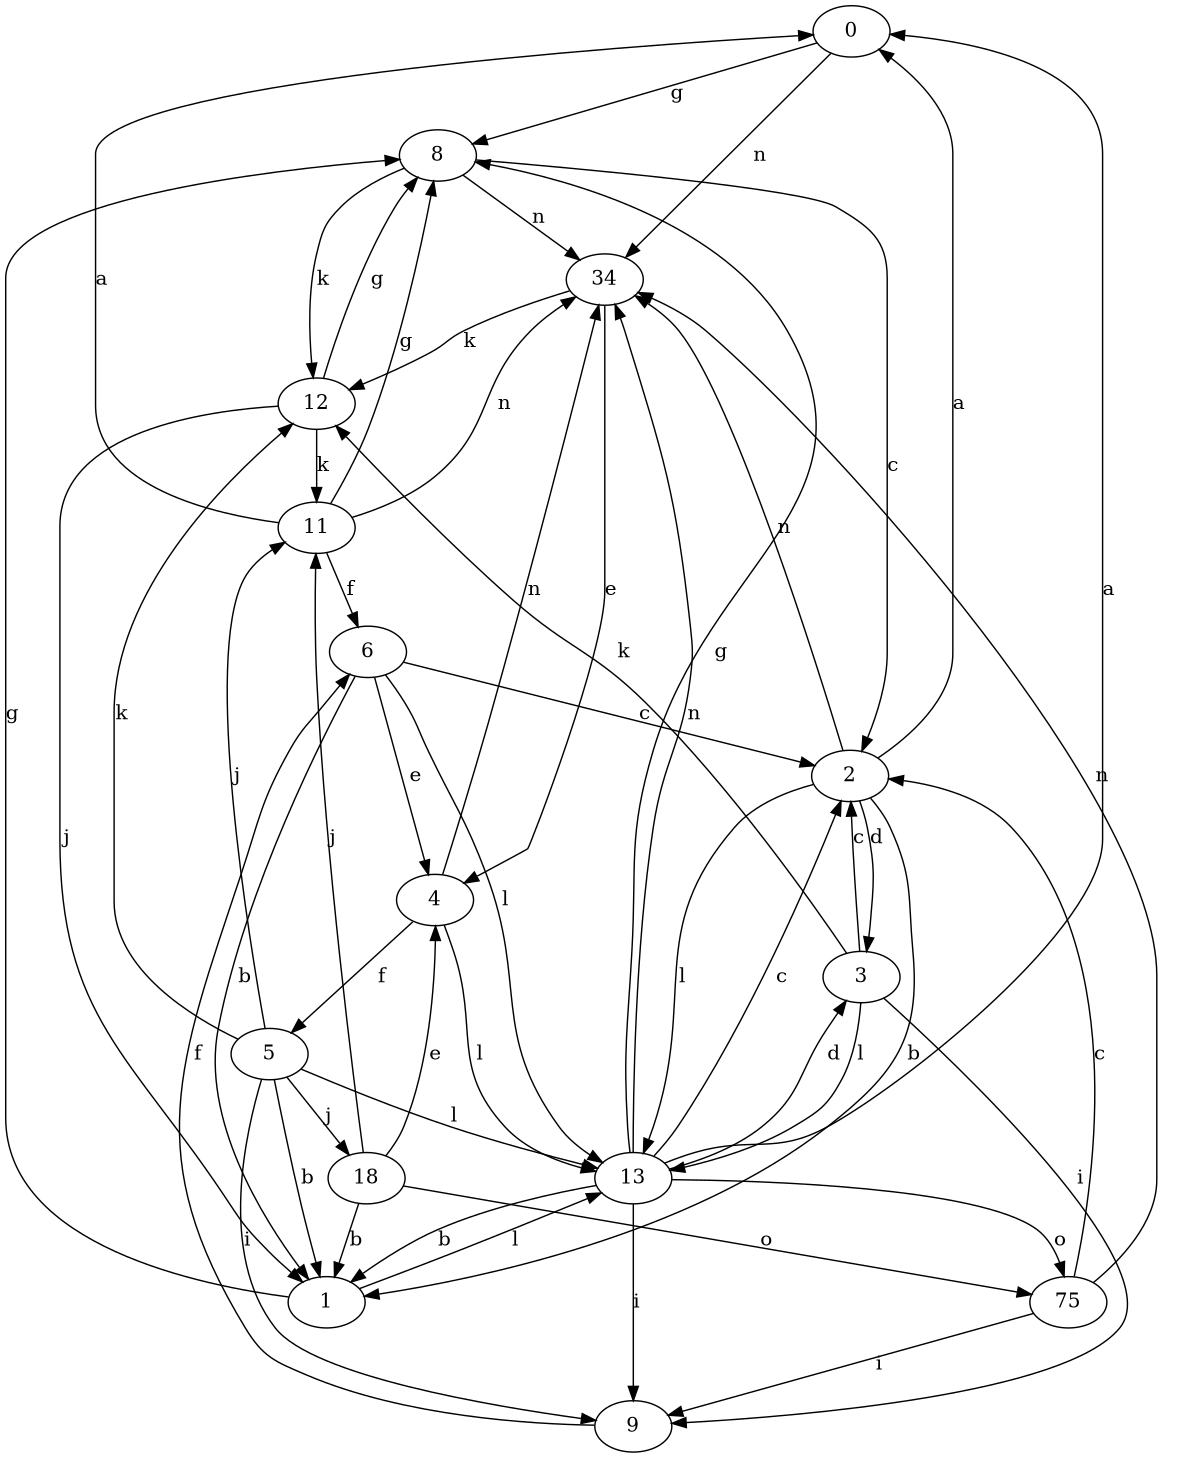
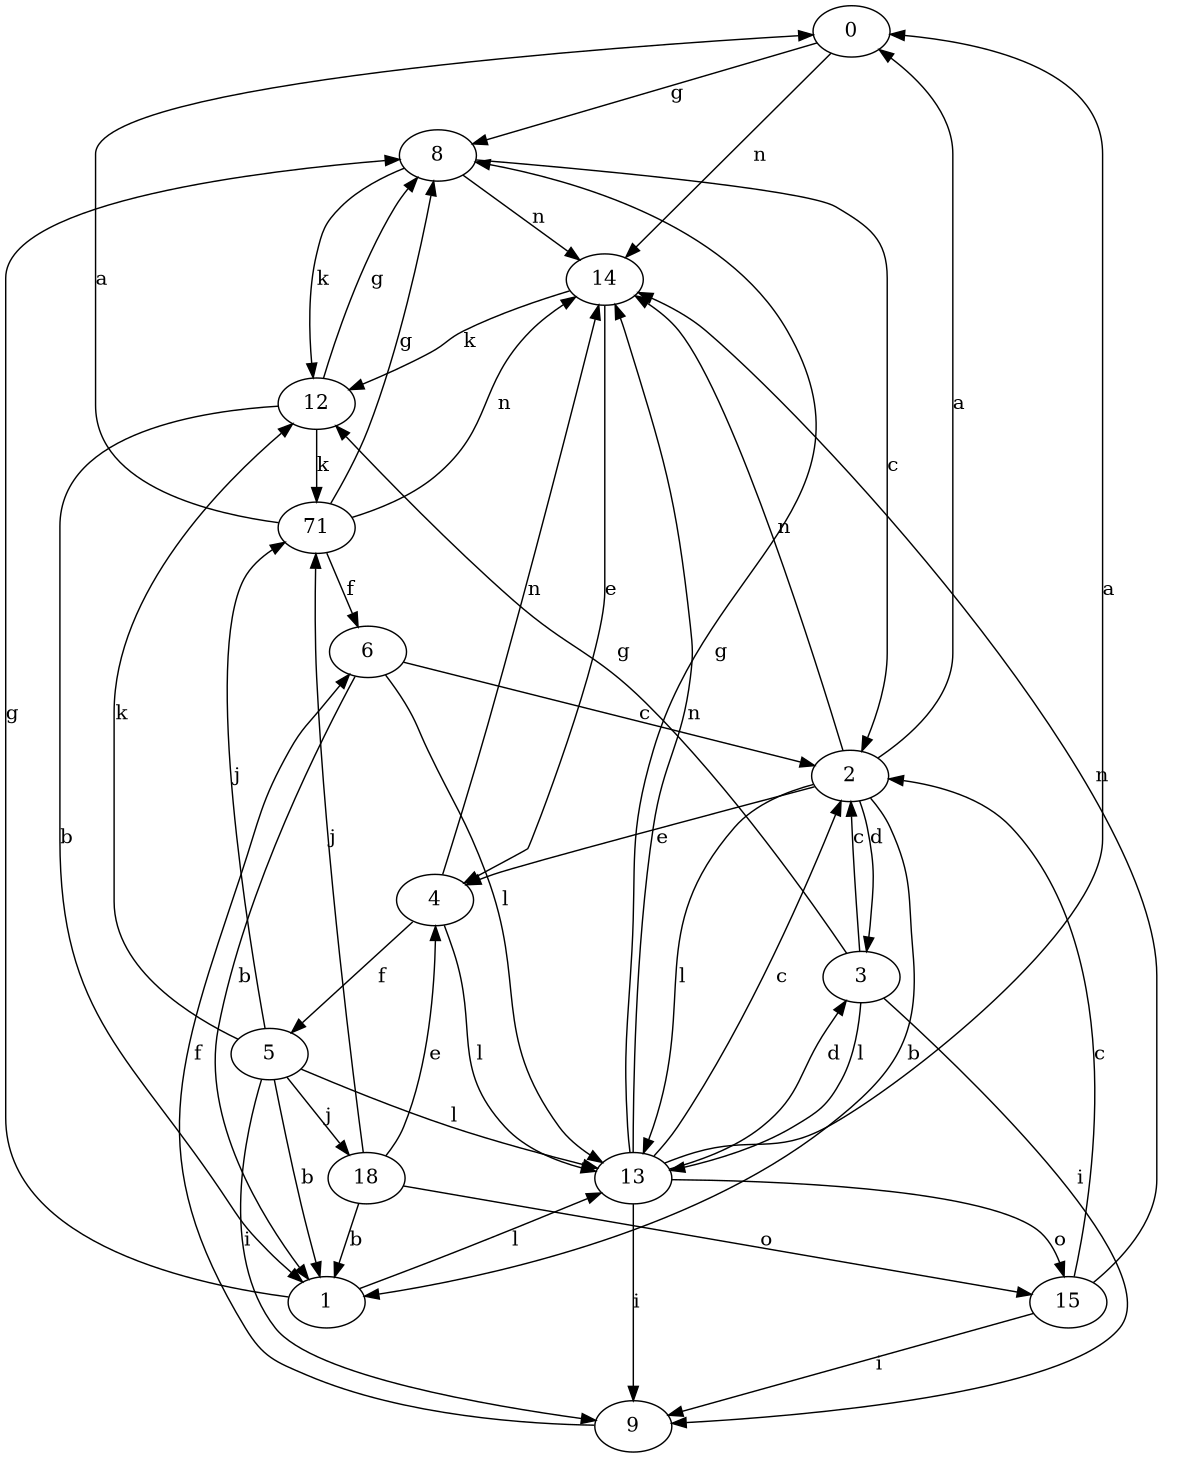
(605, 280) -> (605, 280)
(317, 528) -> (317, 528)
(624, 652) -> (624, 652)
(400, 769) -> (664, 827)
(67, 838) -> (67, 838)
(474, 1216) -> none
(1068, 1302) -> (1068, 1302)
